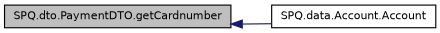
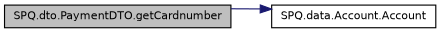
(257, 24) -> (245, 9)
